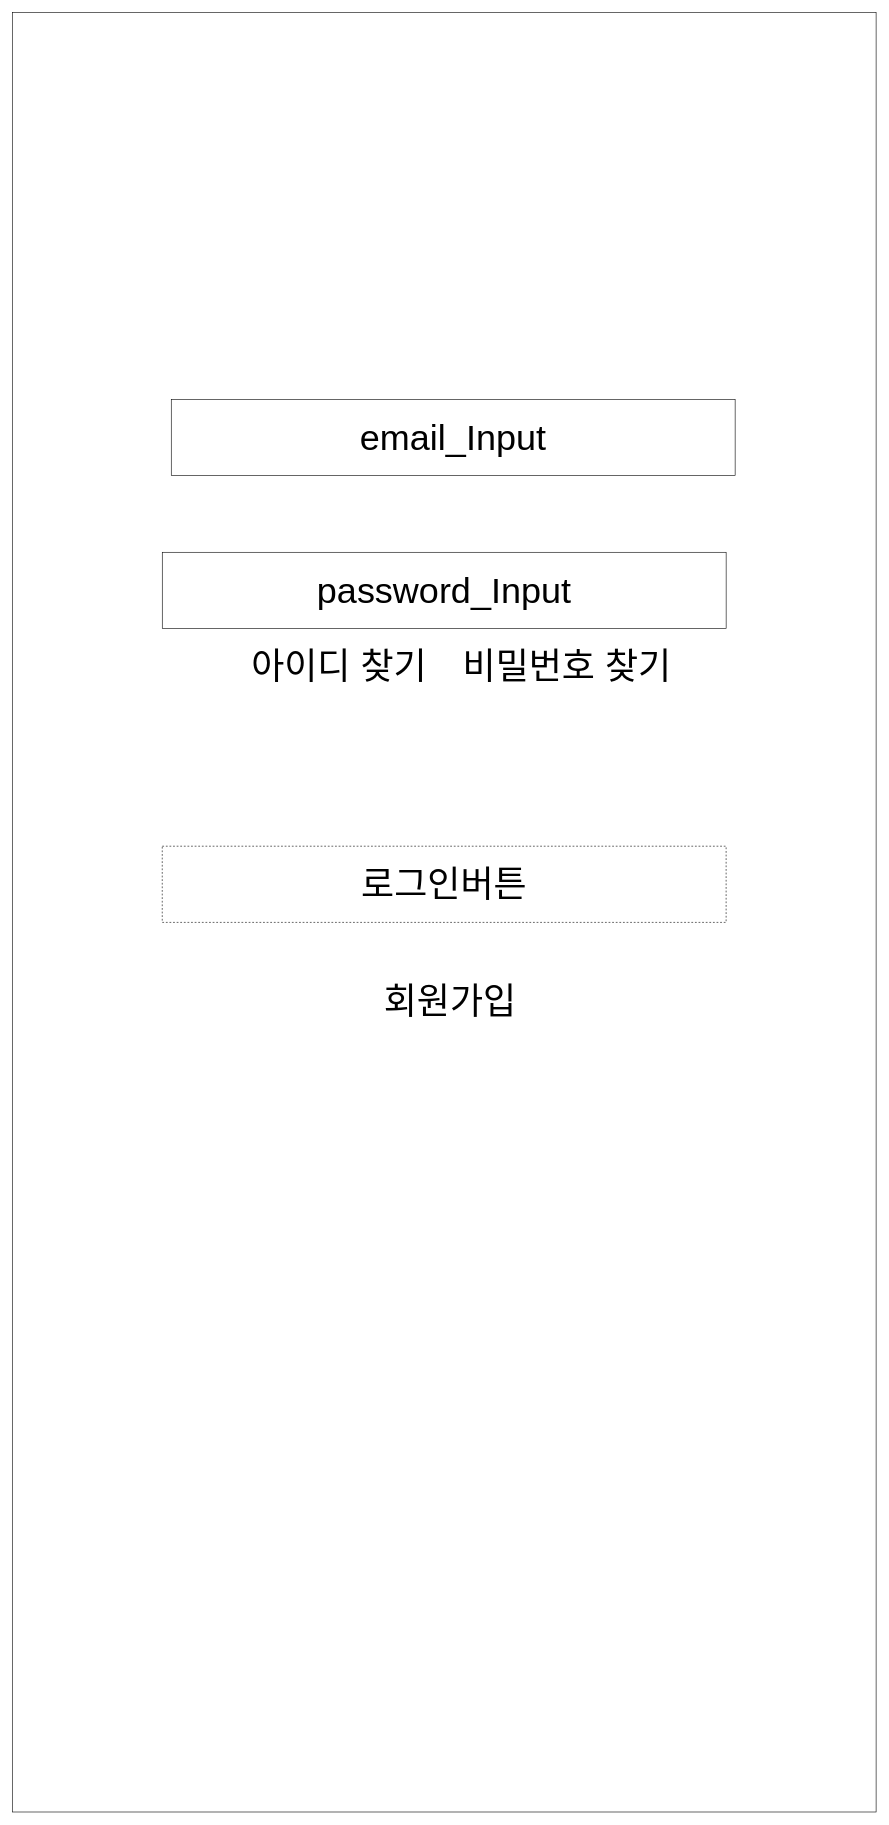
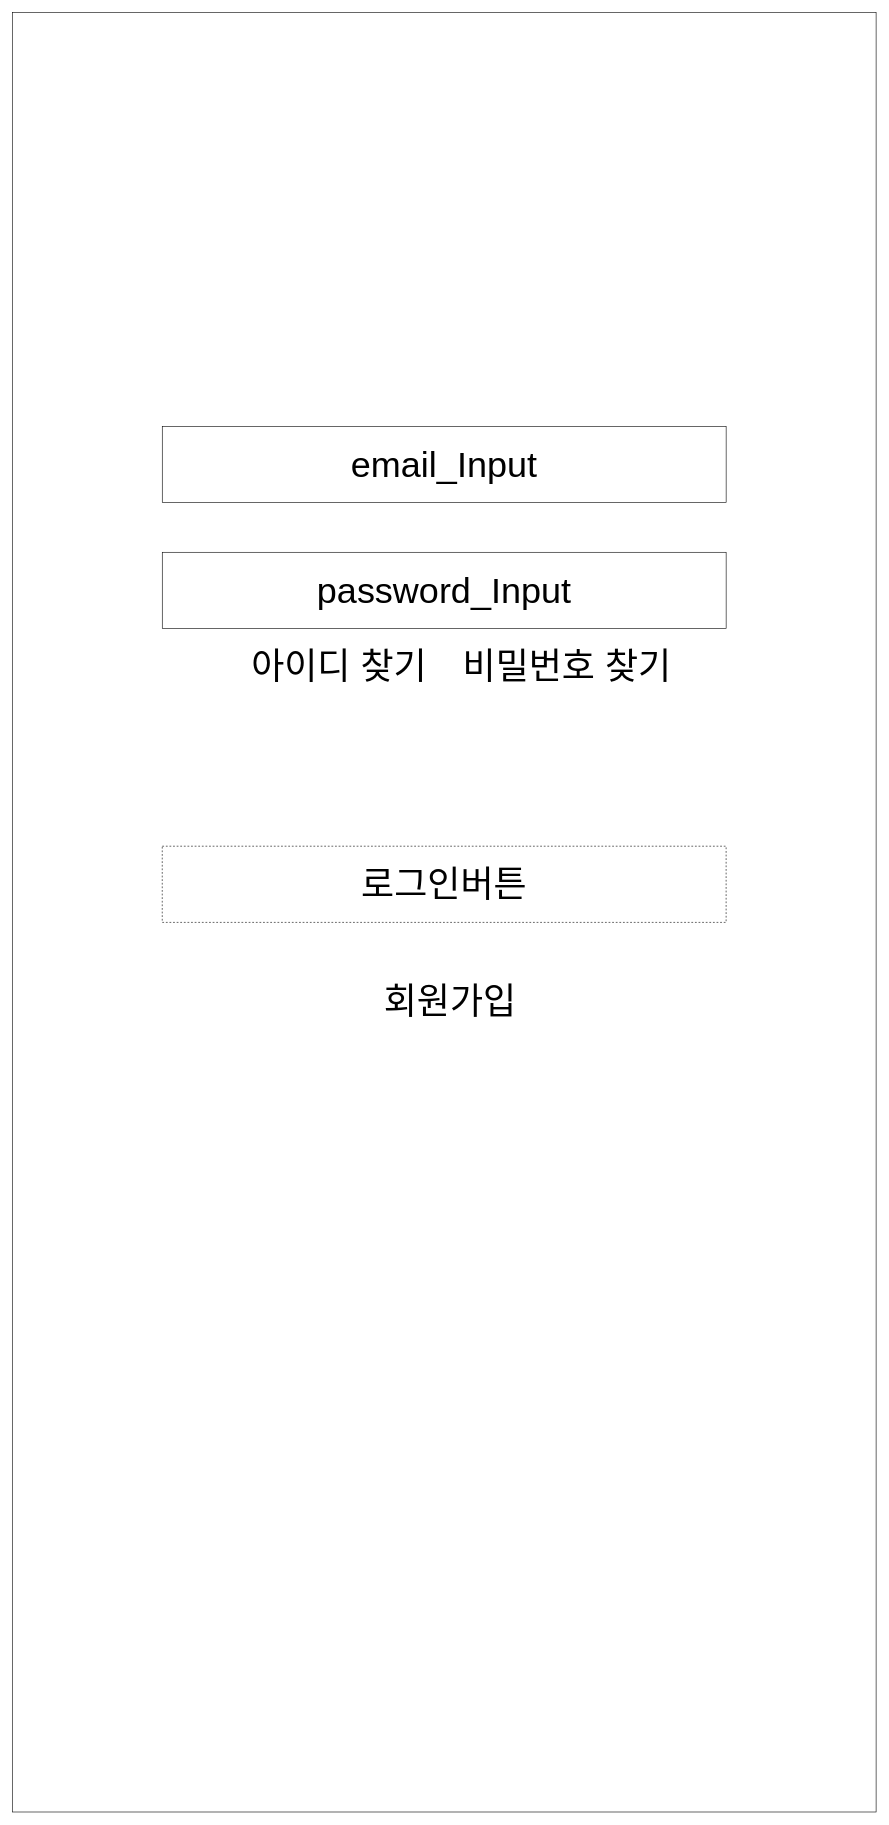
(453, 437) -> (444, 464)
